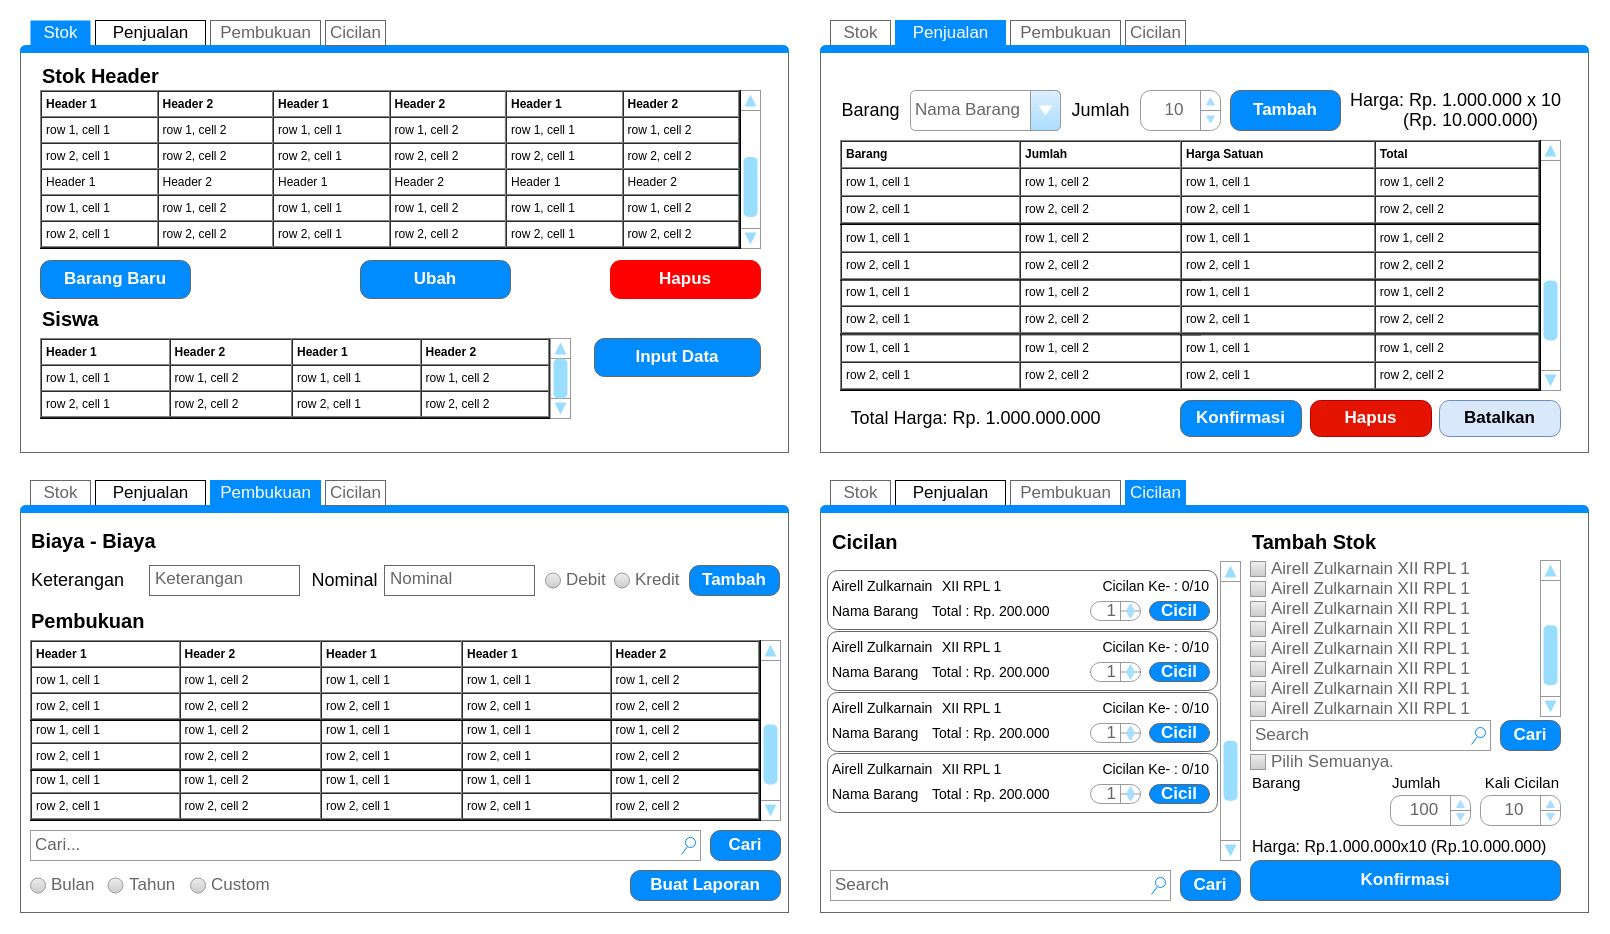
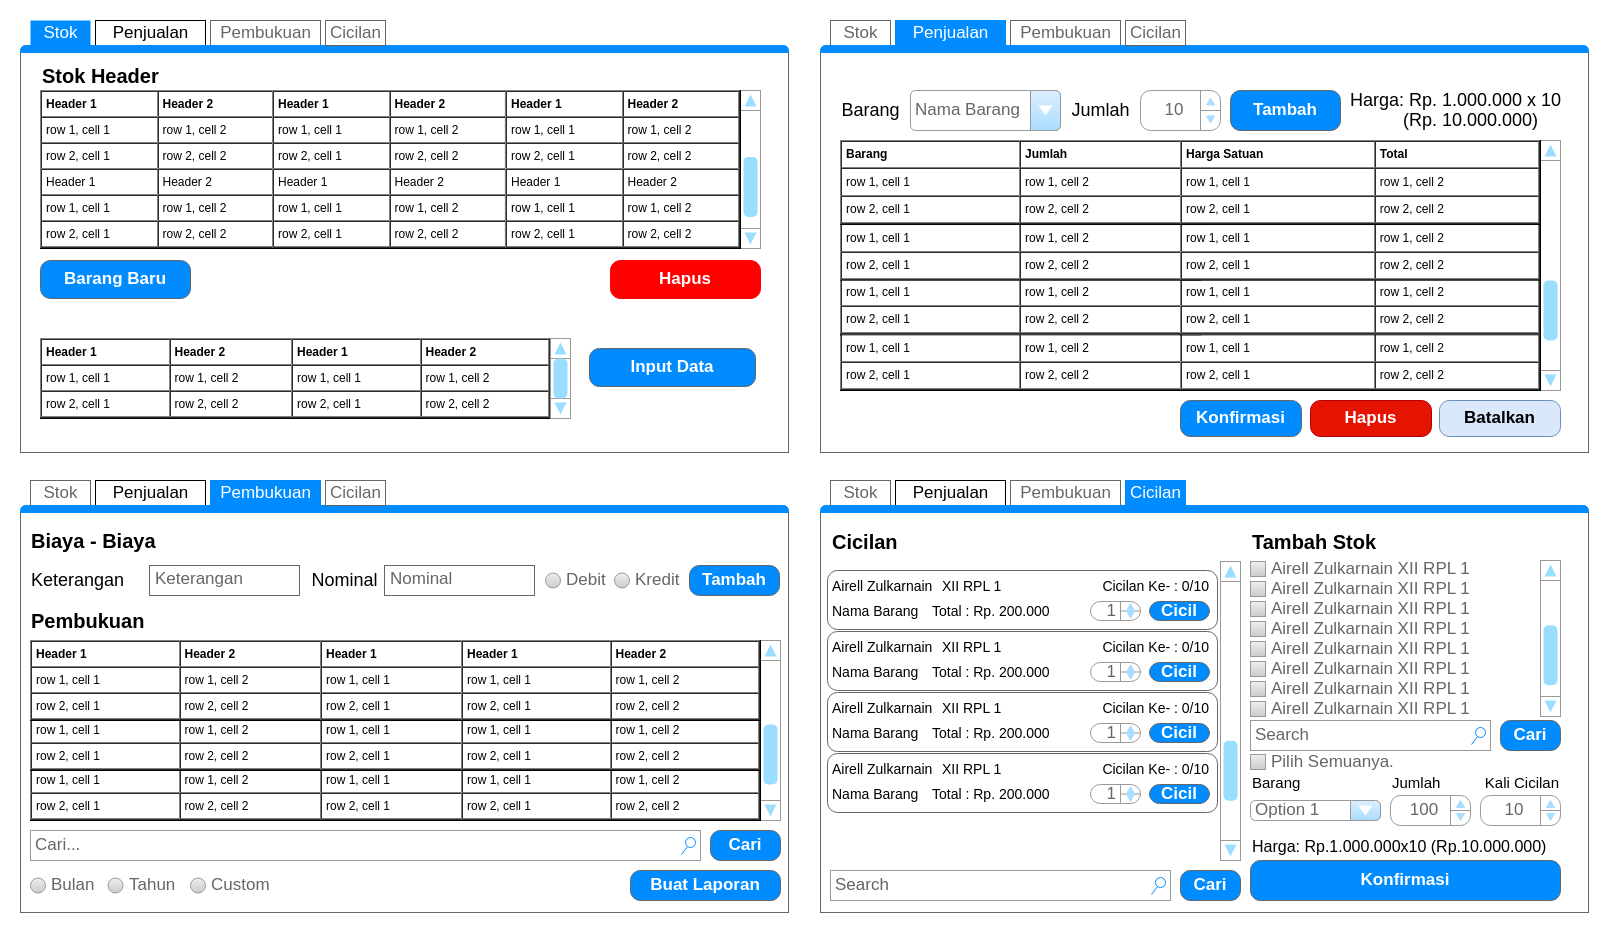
(436, 280) -> none
(81, 319) -> none
(678, 358) -> (673, 368)
(976, 419) -> none
none -> (1316, 811)
